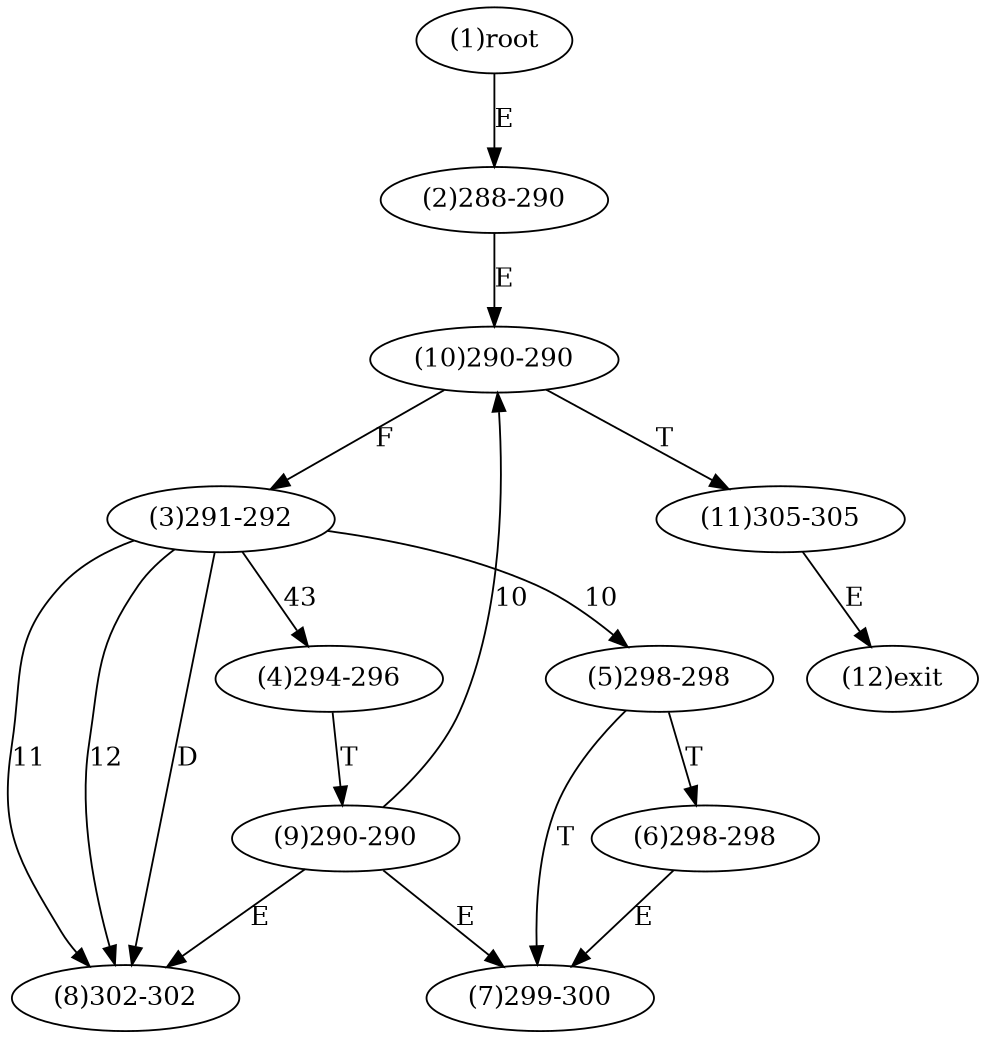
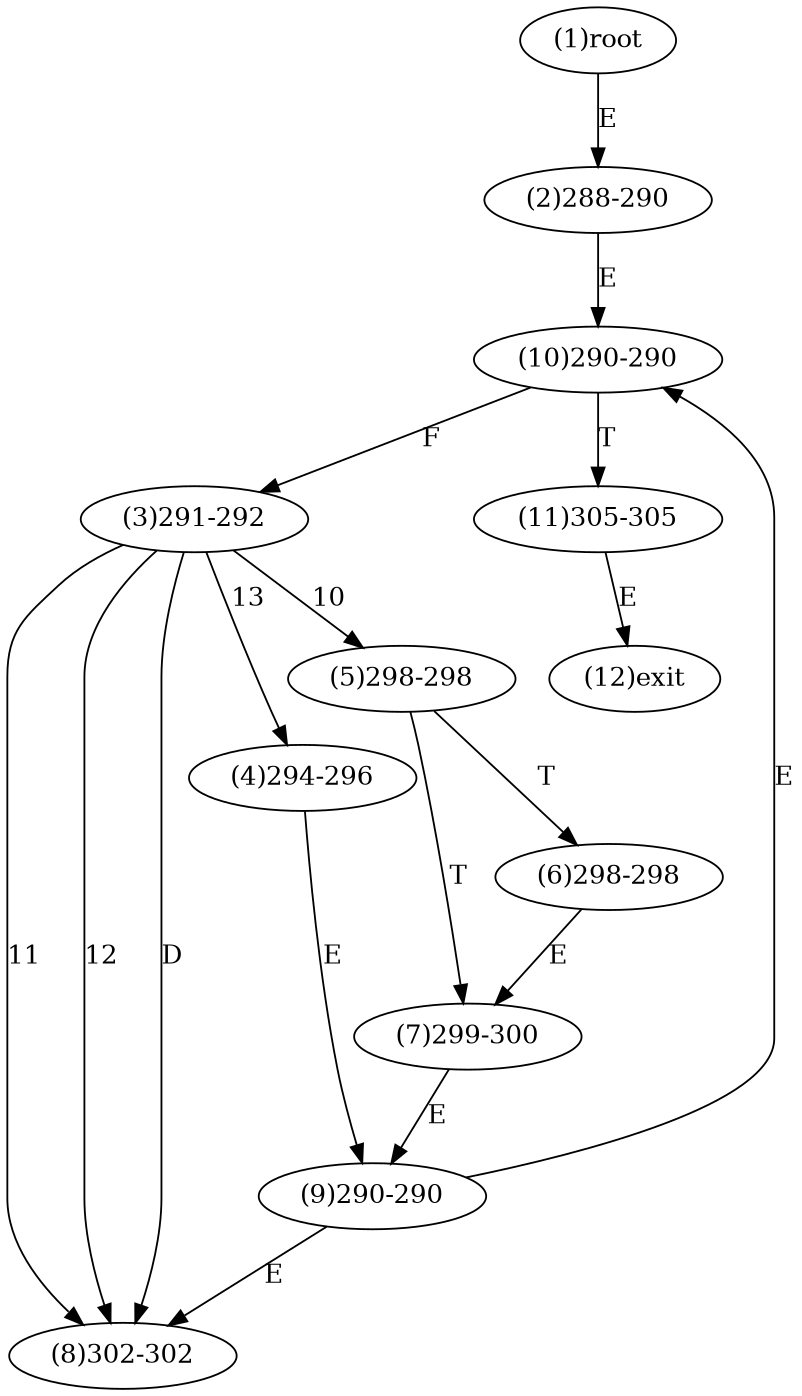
(301, 599) -> (249, 599)
(512, 599) -> (784, 778)
(349, 759) -> (333, 957)
(436, 913) -> (425, 1109)
